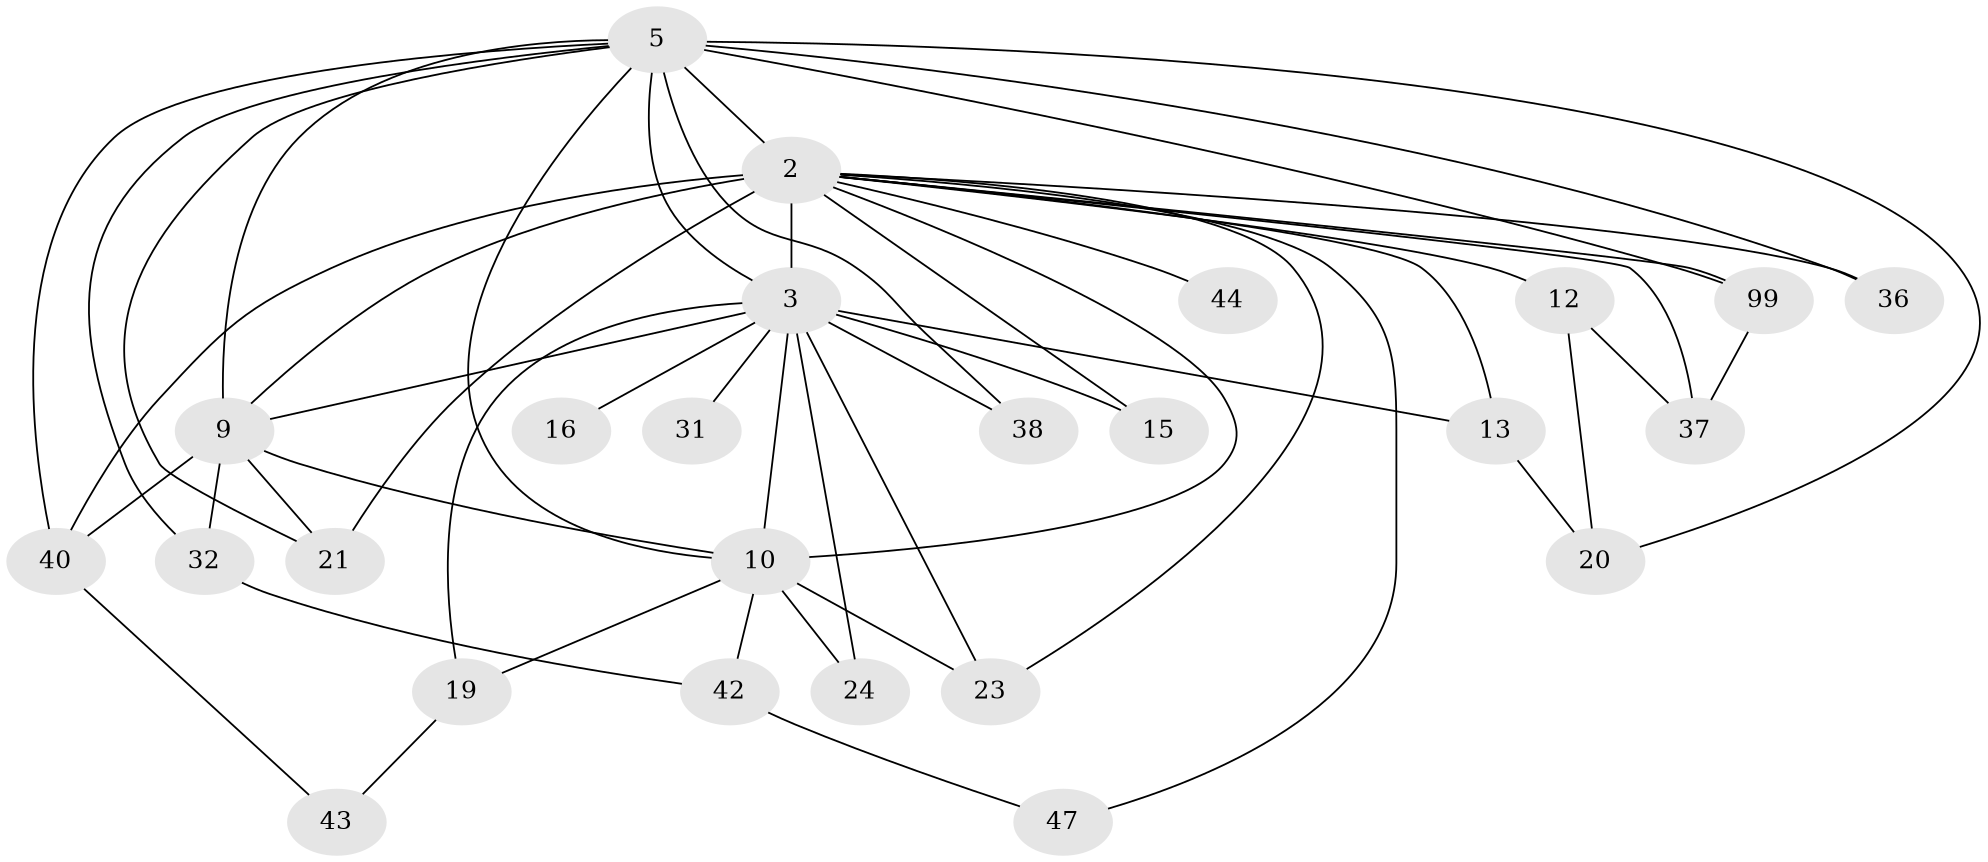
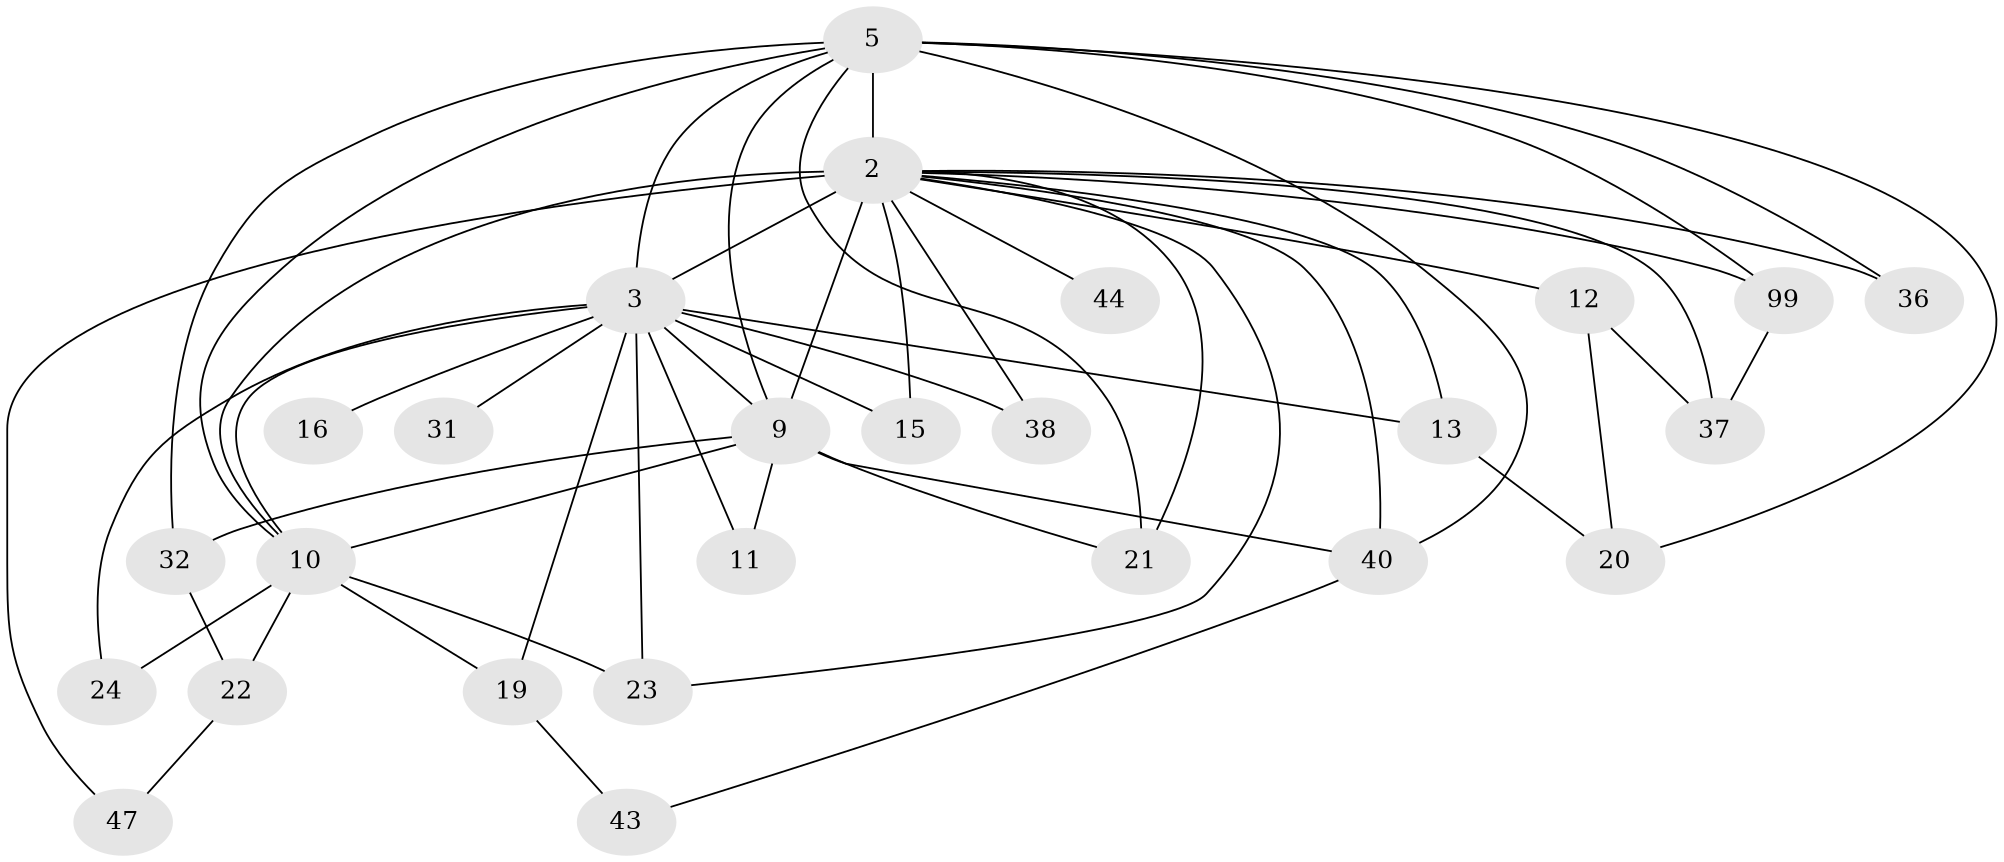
(814, 247) -> (951, 291)
none -> (746, 561)
(730, 692) -> (237, 692)
